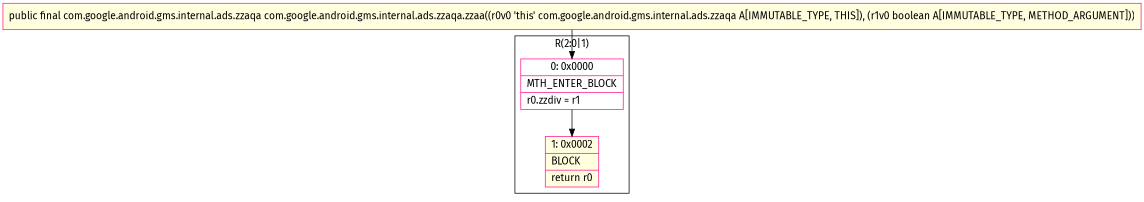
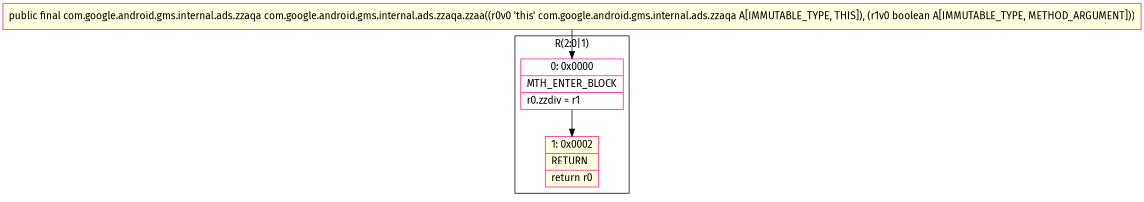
(566, 161) -> (570, 161)
